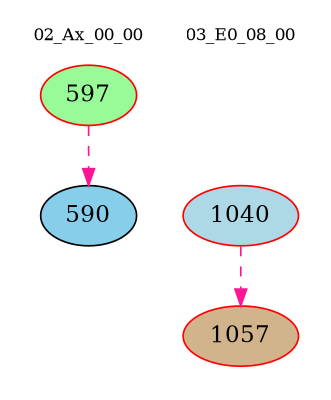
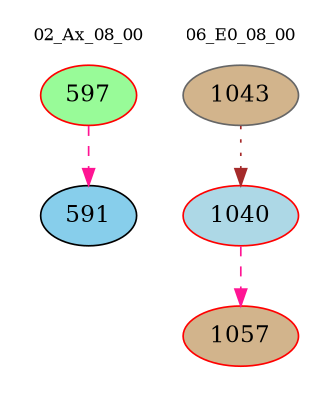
(89, 36) -> (89, 36)
(241, 36) -> (241, 36)
none -> (241, 95)
(89, 216) -> (89, 216)
